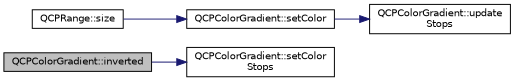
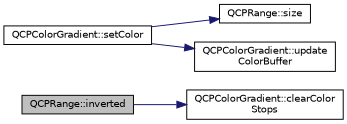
(150, 19) -> (181, 23)
(440, 19) -> (265, 57)
(78, 62) -> (78, 105)
(261, 62) -> (265, 105)
